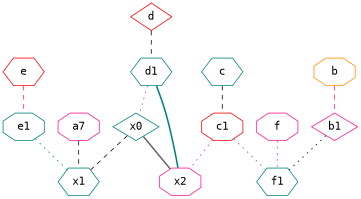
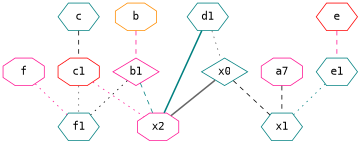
(151, 17) -> none
none -> (147, 98)
(24, 127) -> (337, 72)
